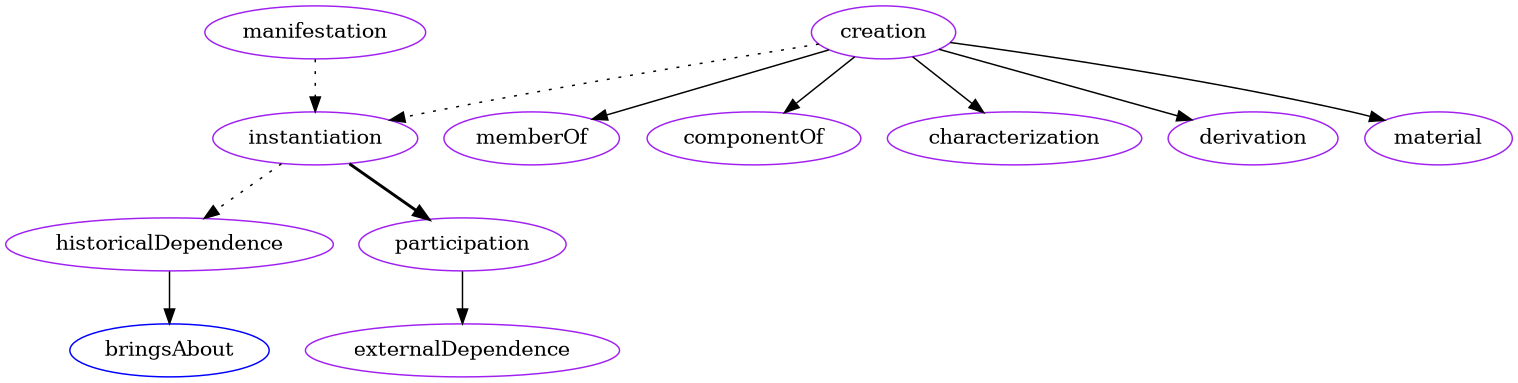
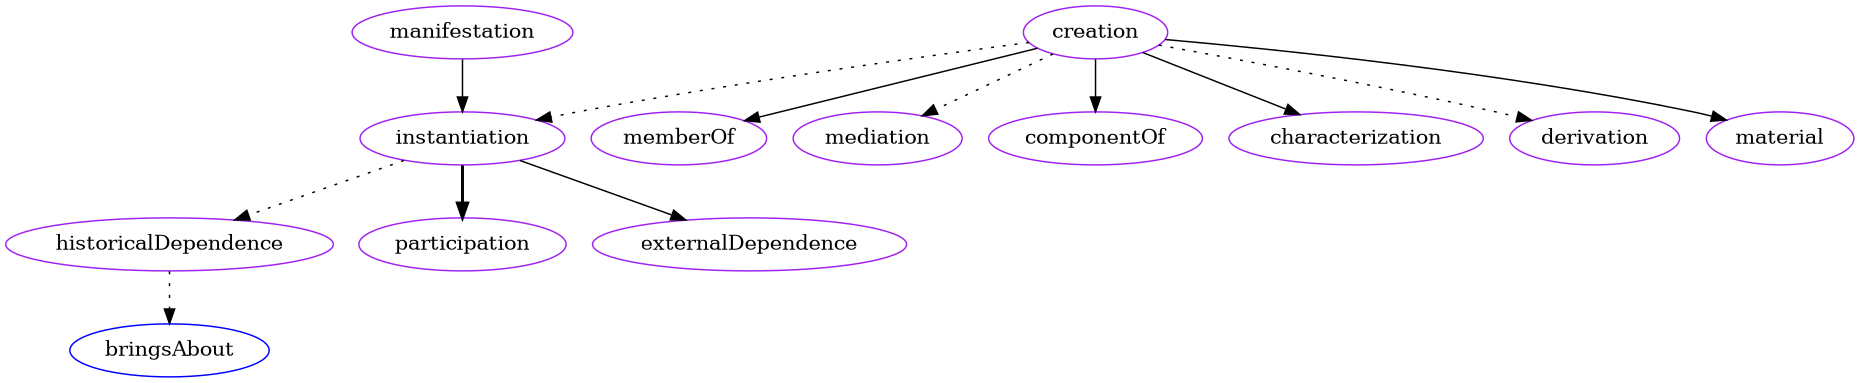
(315, 78) -> (462, 78)
(1058, 83) -> (1338, 79)
none -> (878, 138)
(170, 290) -> (170, 290)
(462, 290) -> (596, 188)
